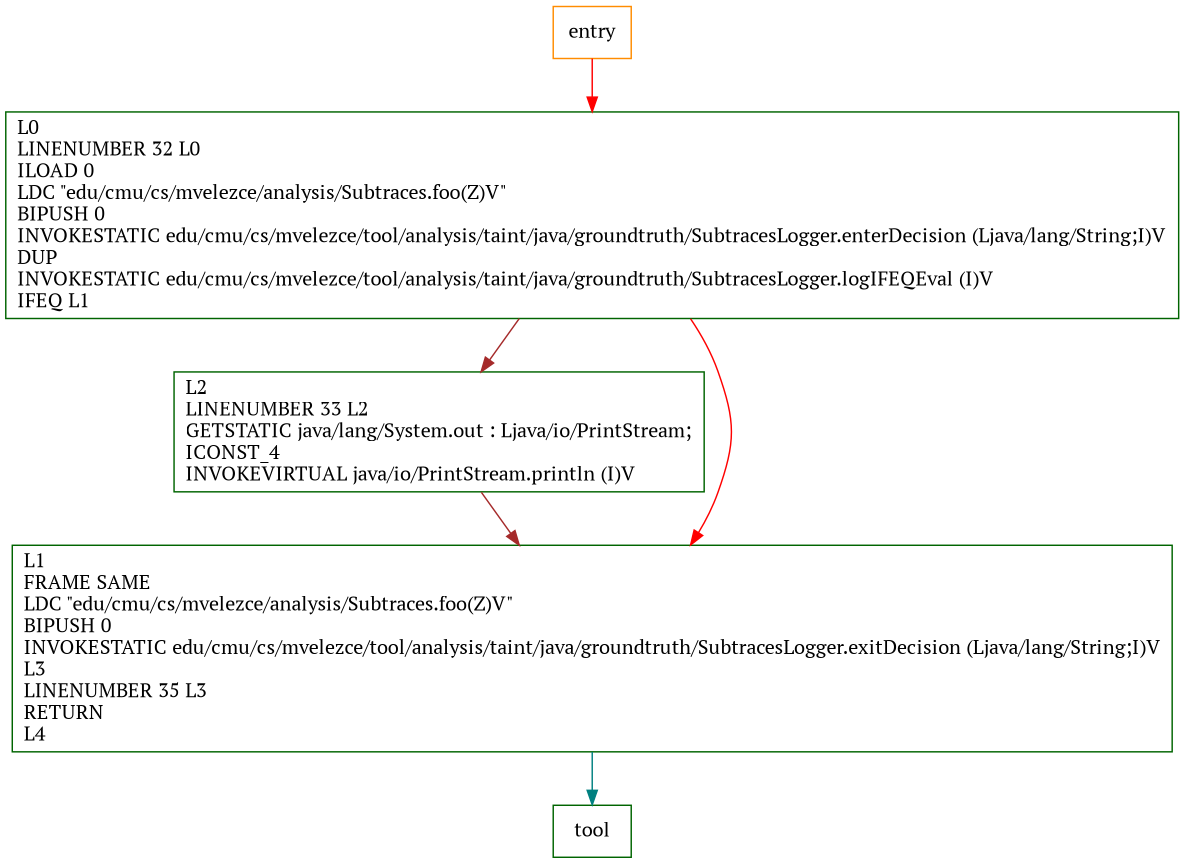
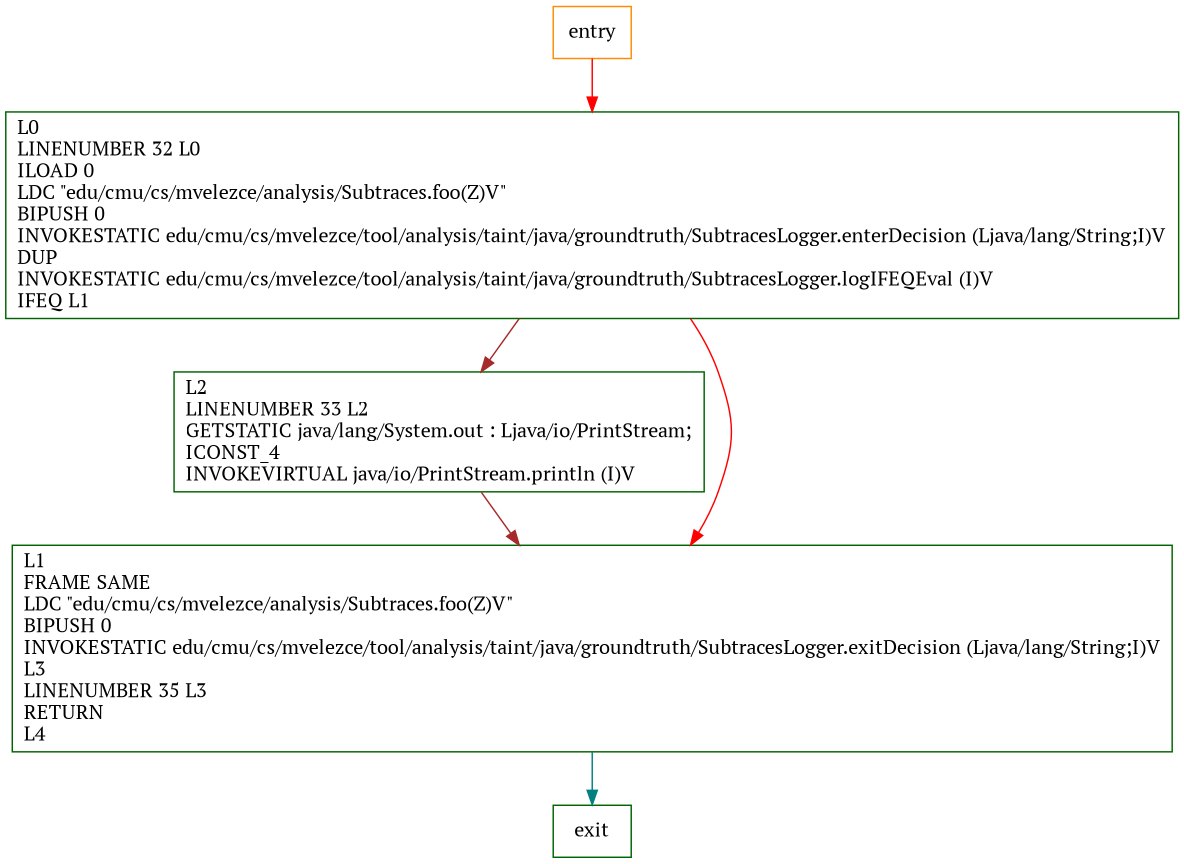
(592, 831) -> (592, 831)
